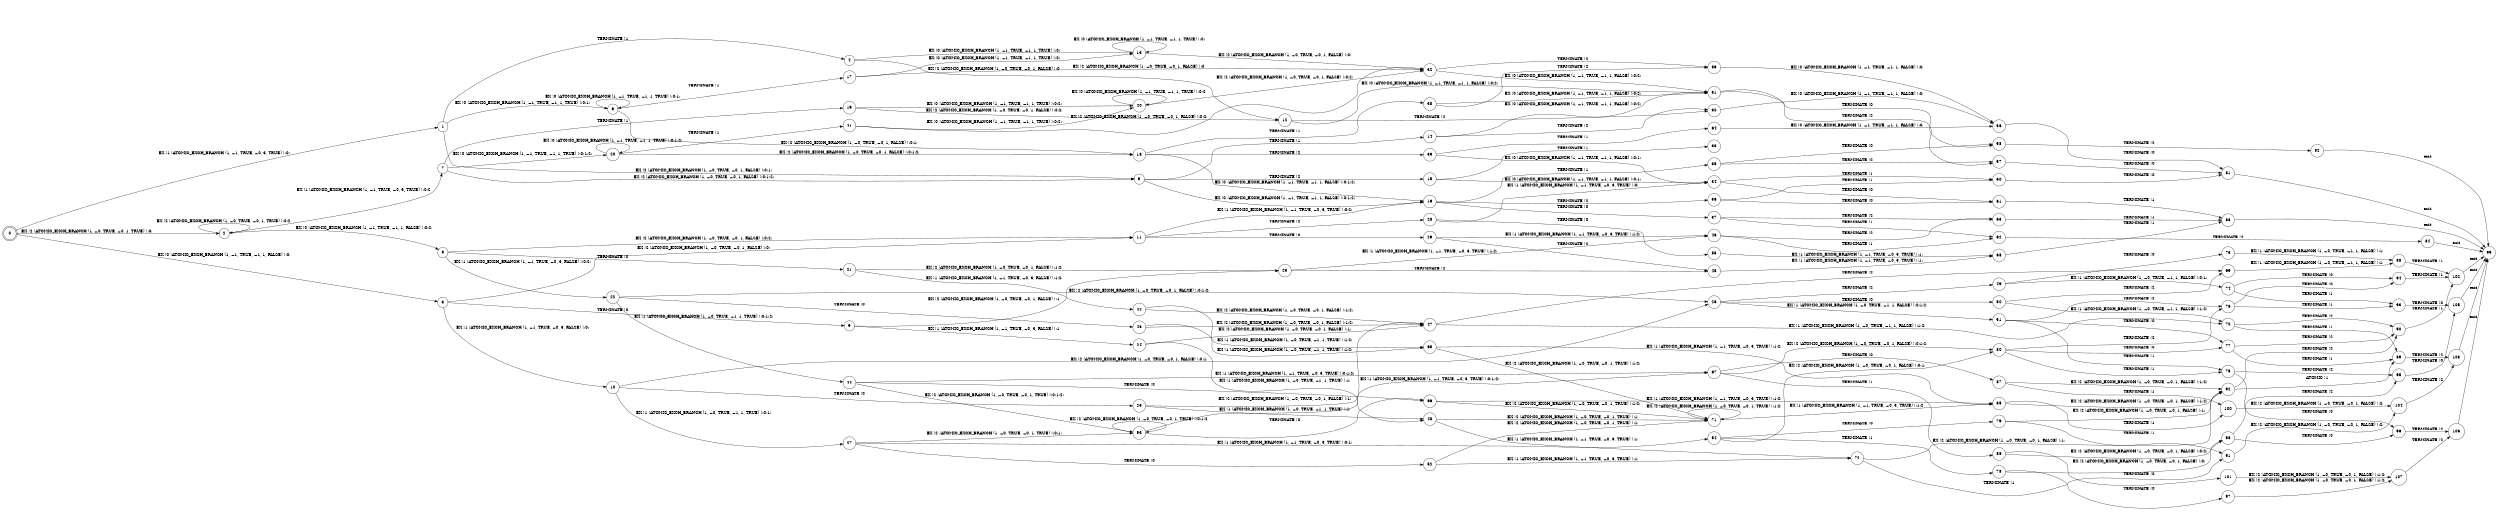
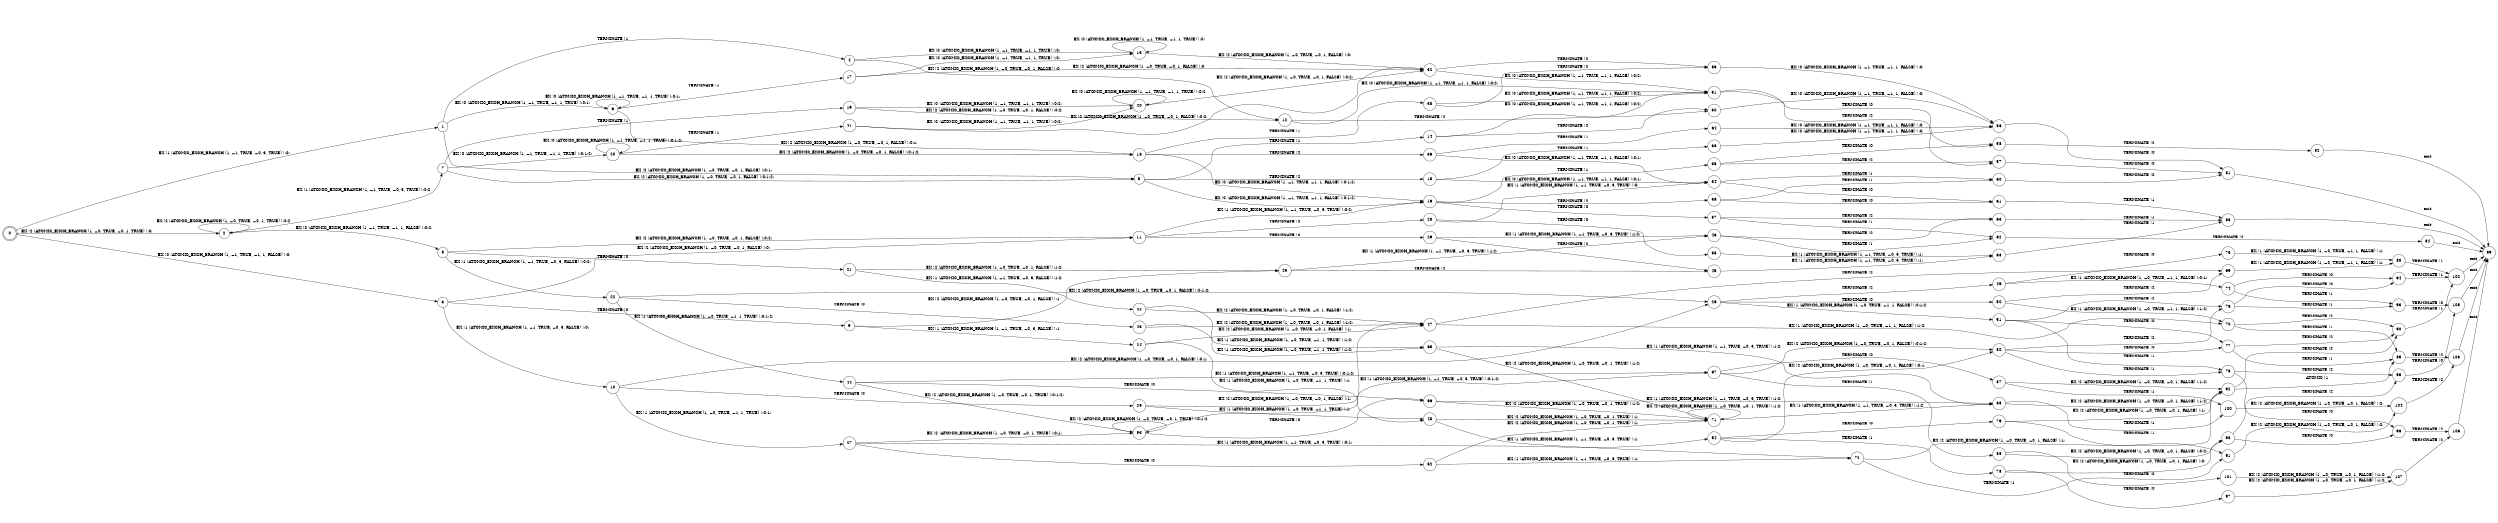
none -> (1855, 139)
